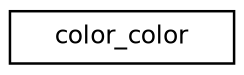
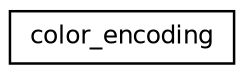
(122, 37) -> (122, 37)
